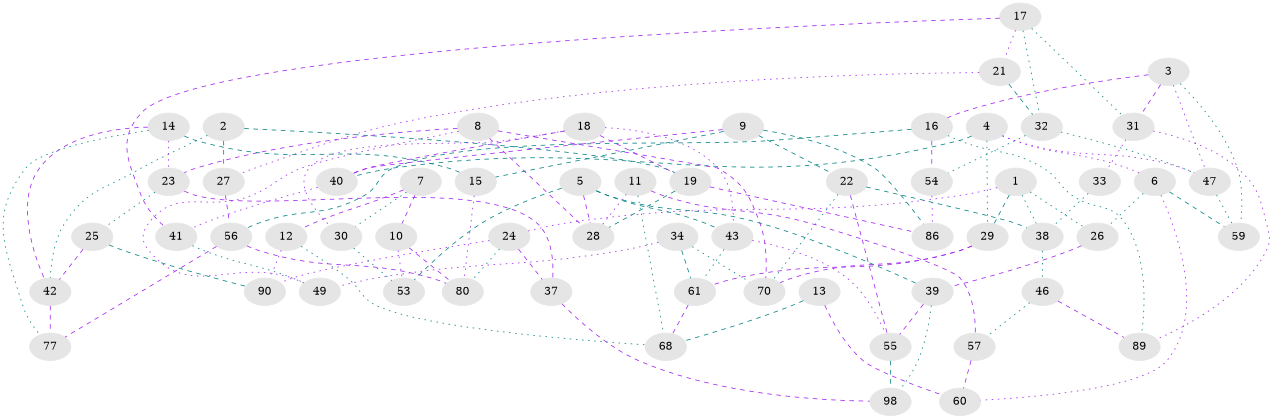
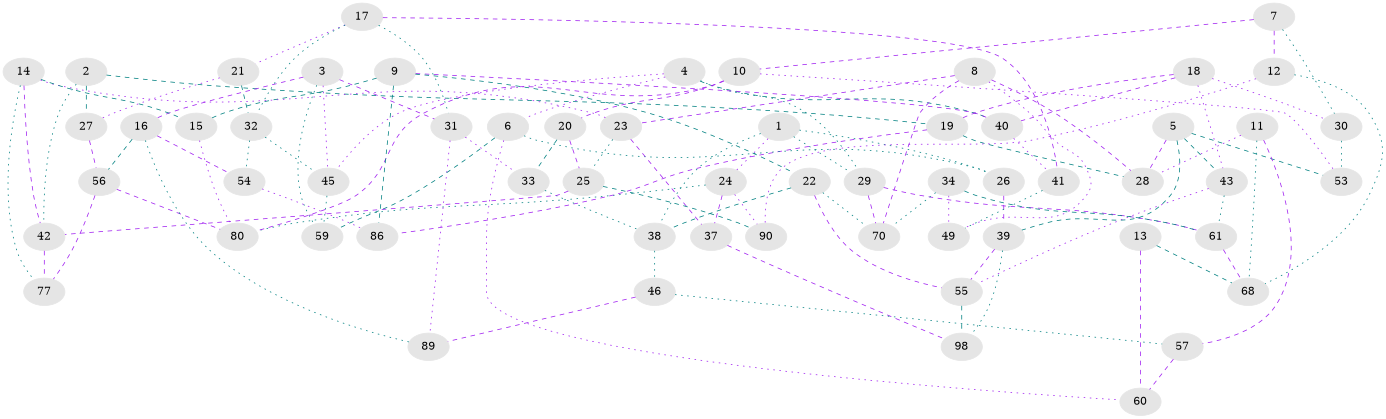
none -> (565, 127)
(1210, 182) -> (328, 182)
(1002, 209) -> (825, 156)
